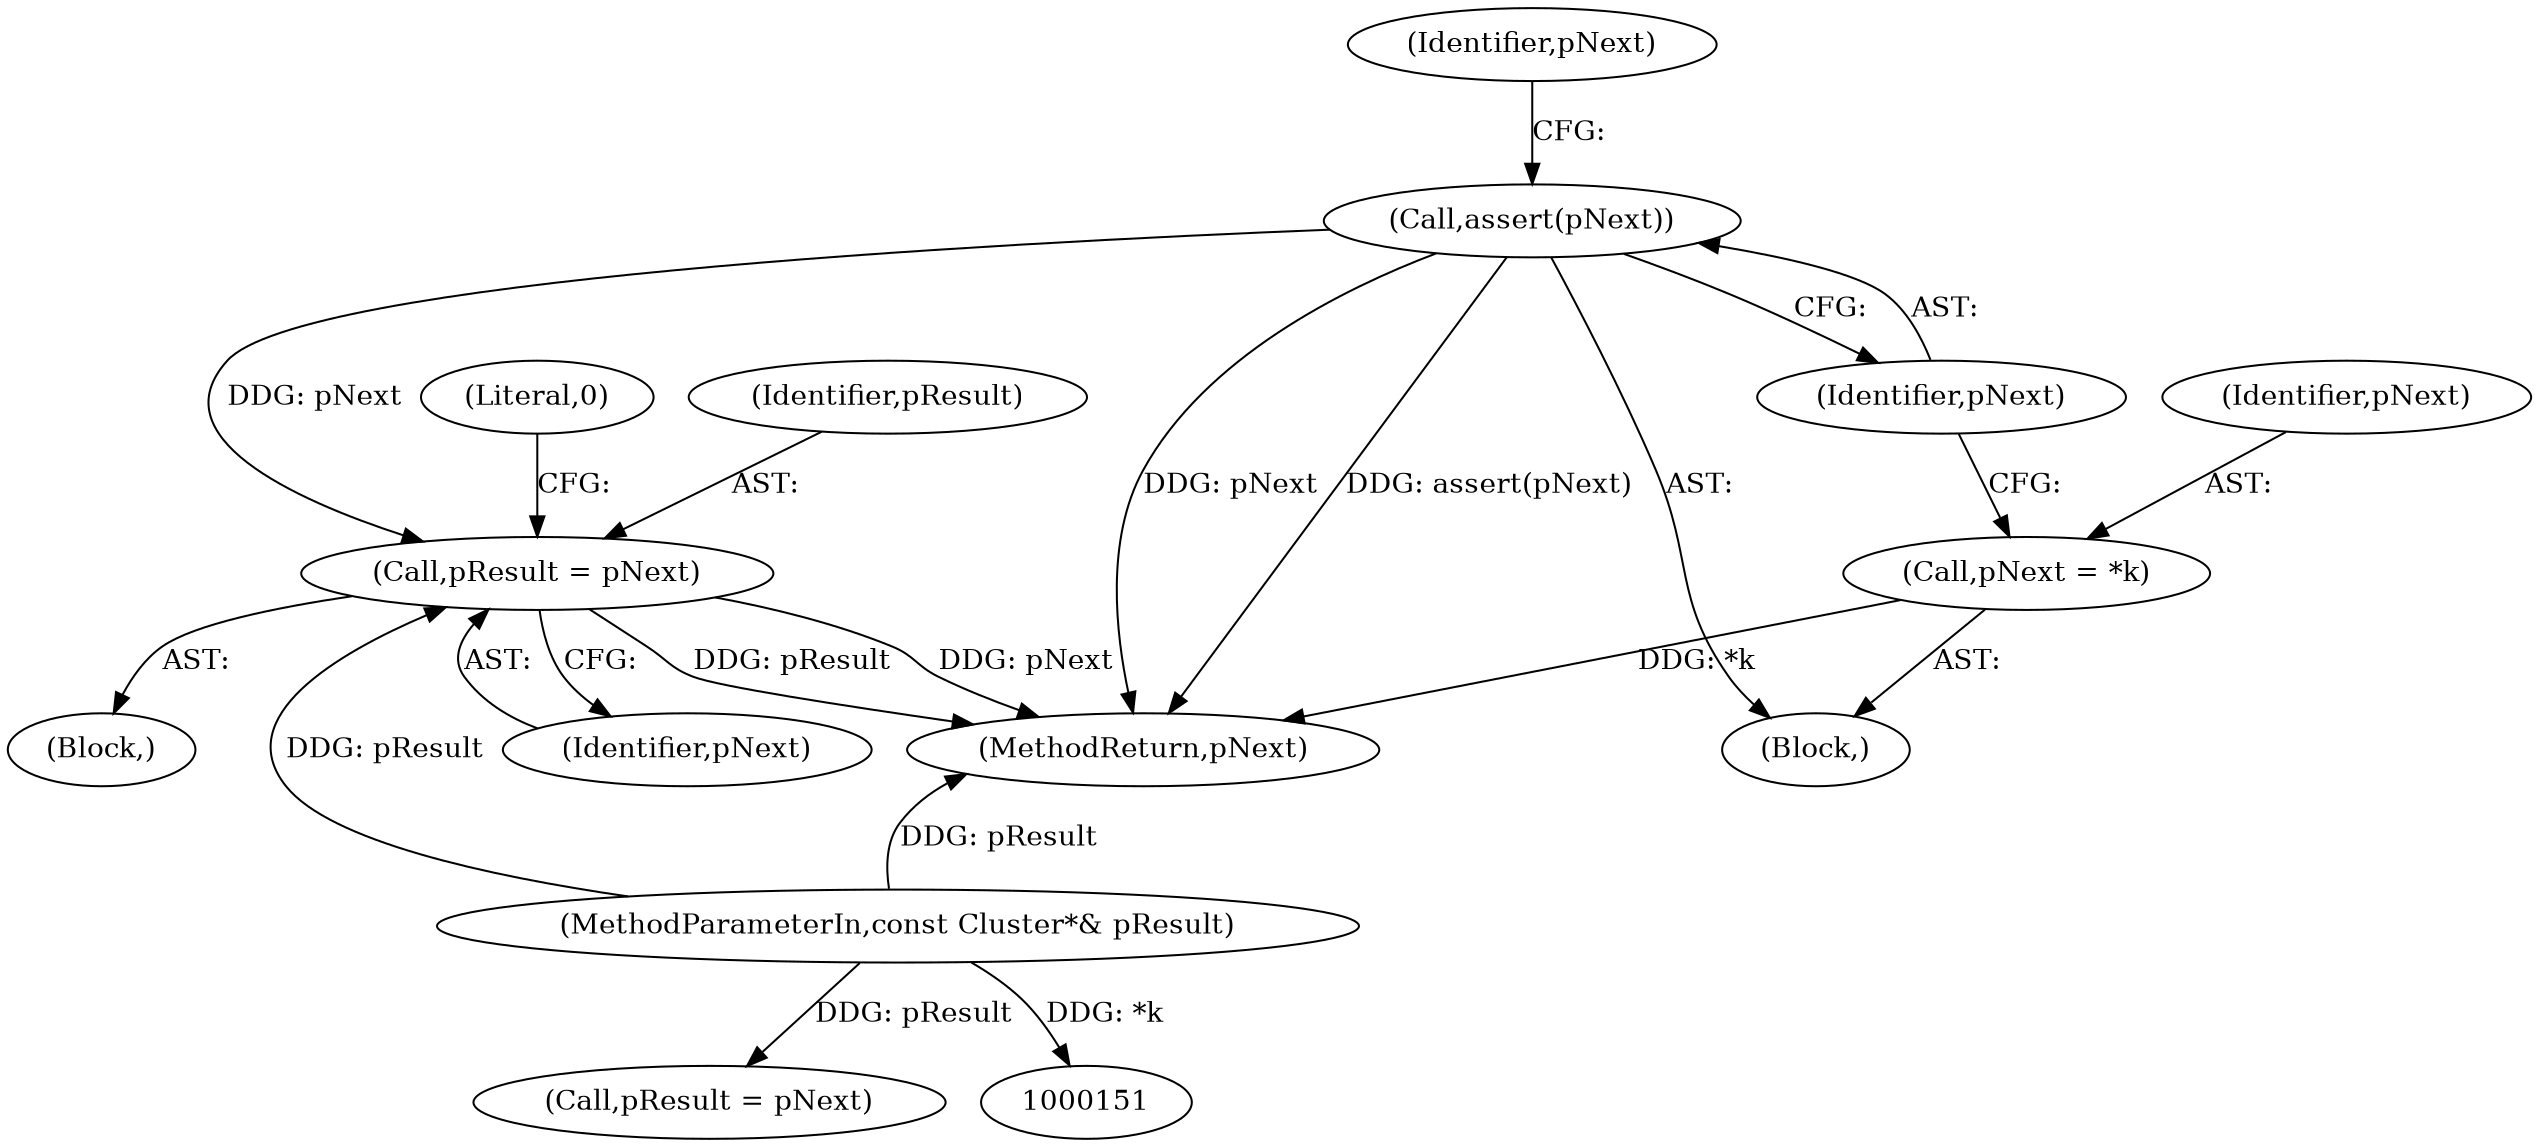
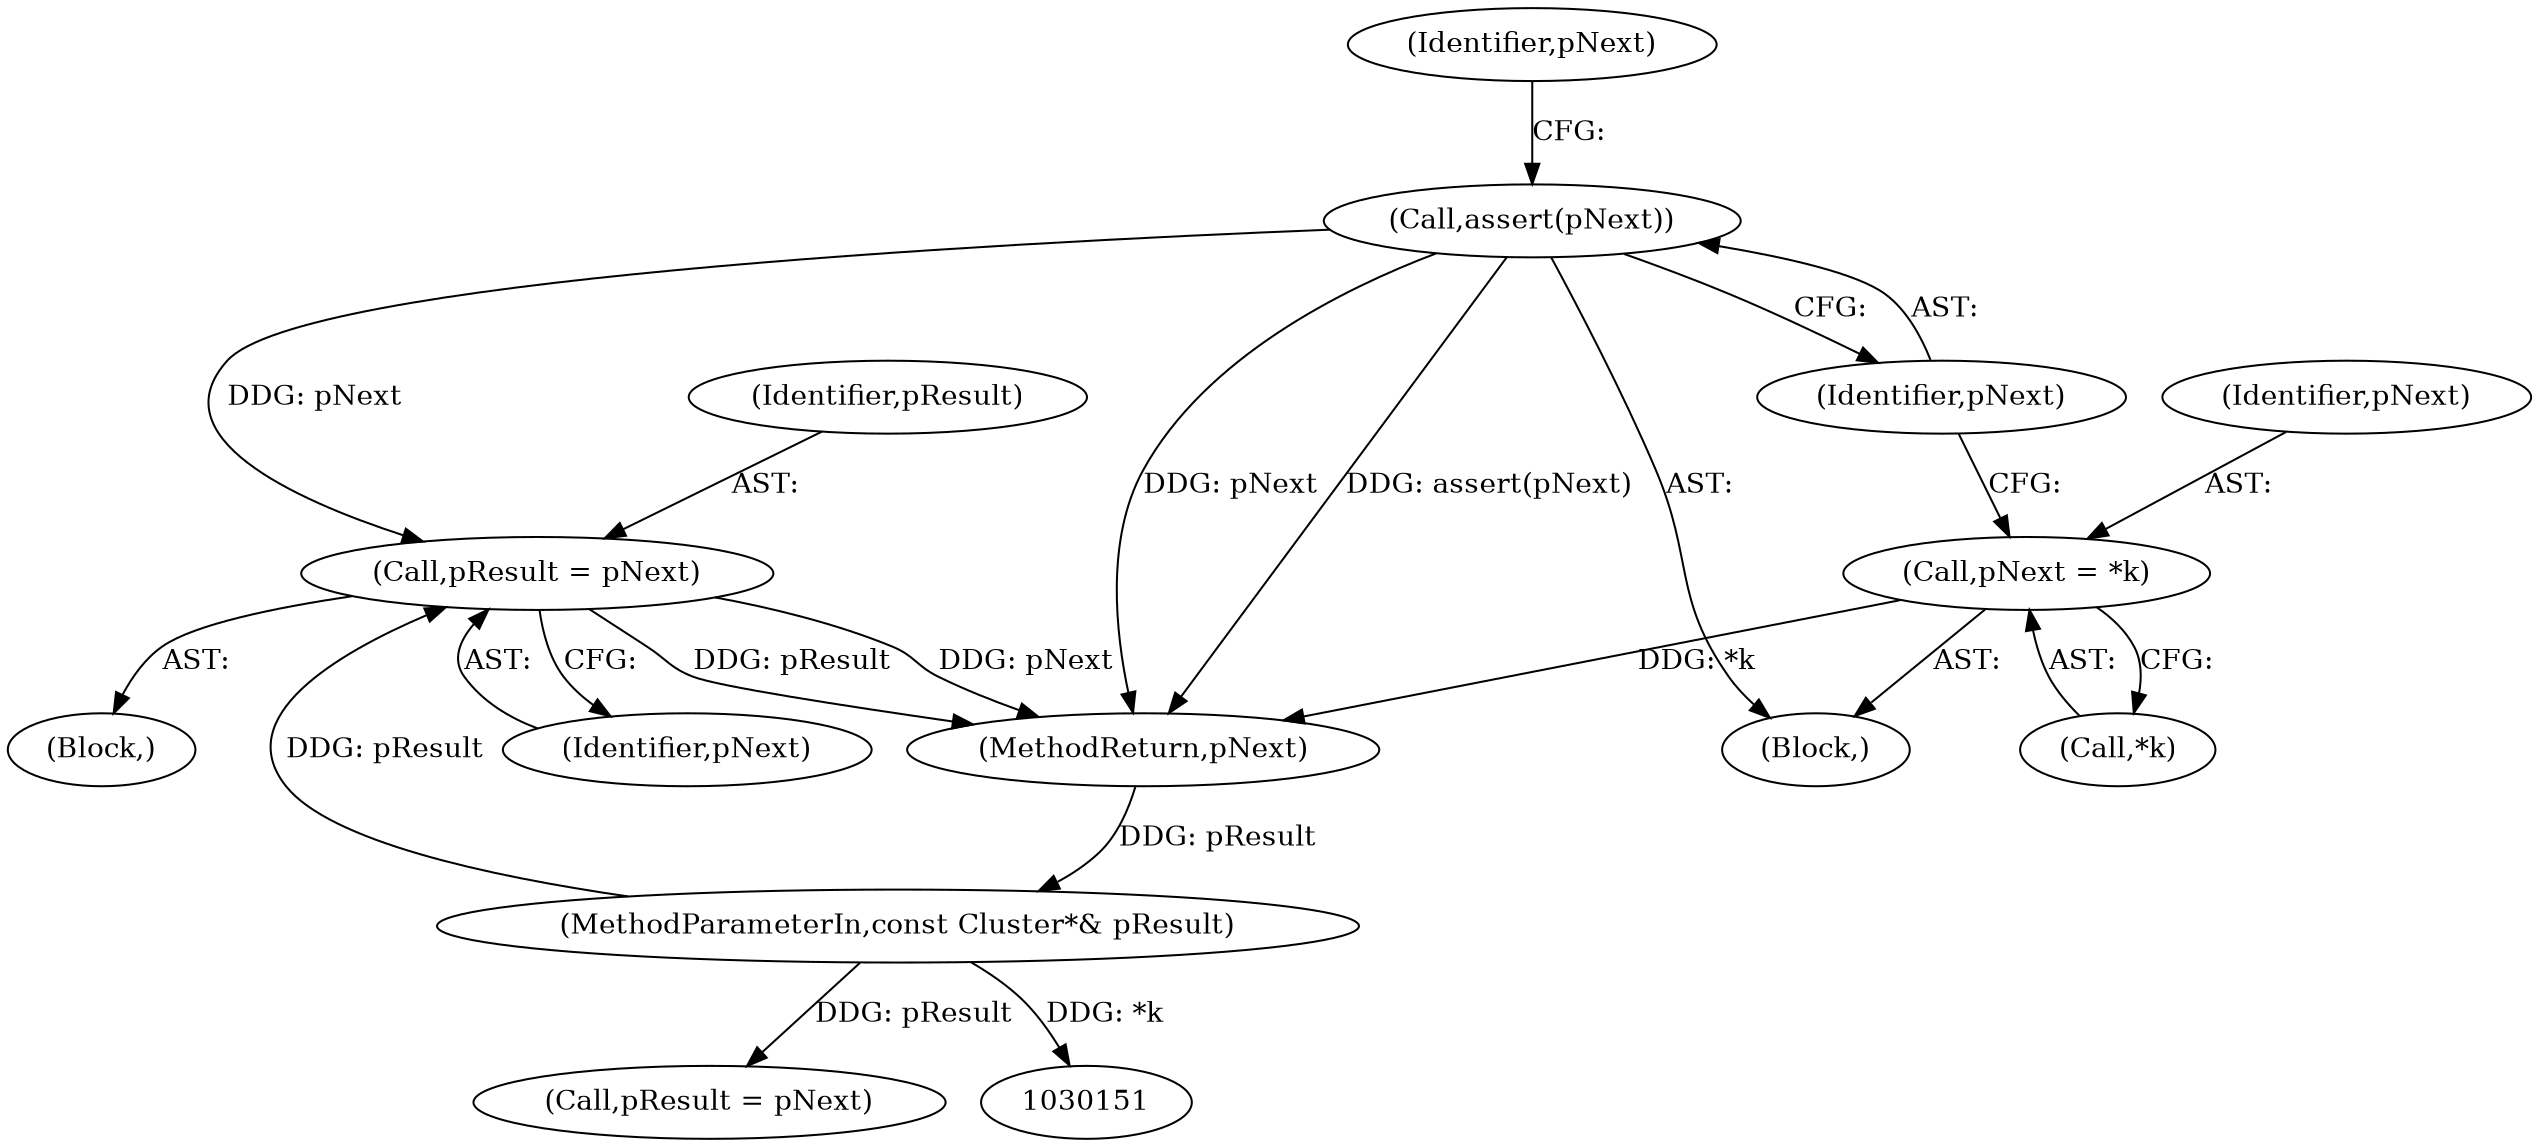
(537, 397) -> none
none -> (2118, 750)
(898, 825) -> (1108, 843)
(1086, 1102) -> (1086, 1102)
